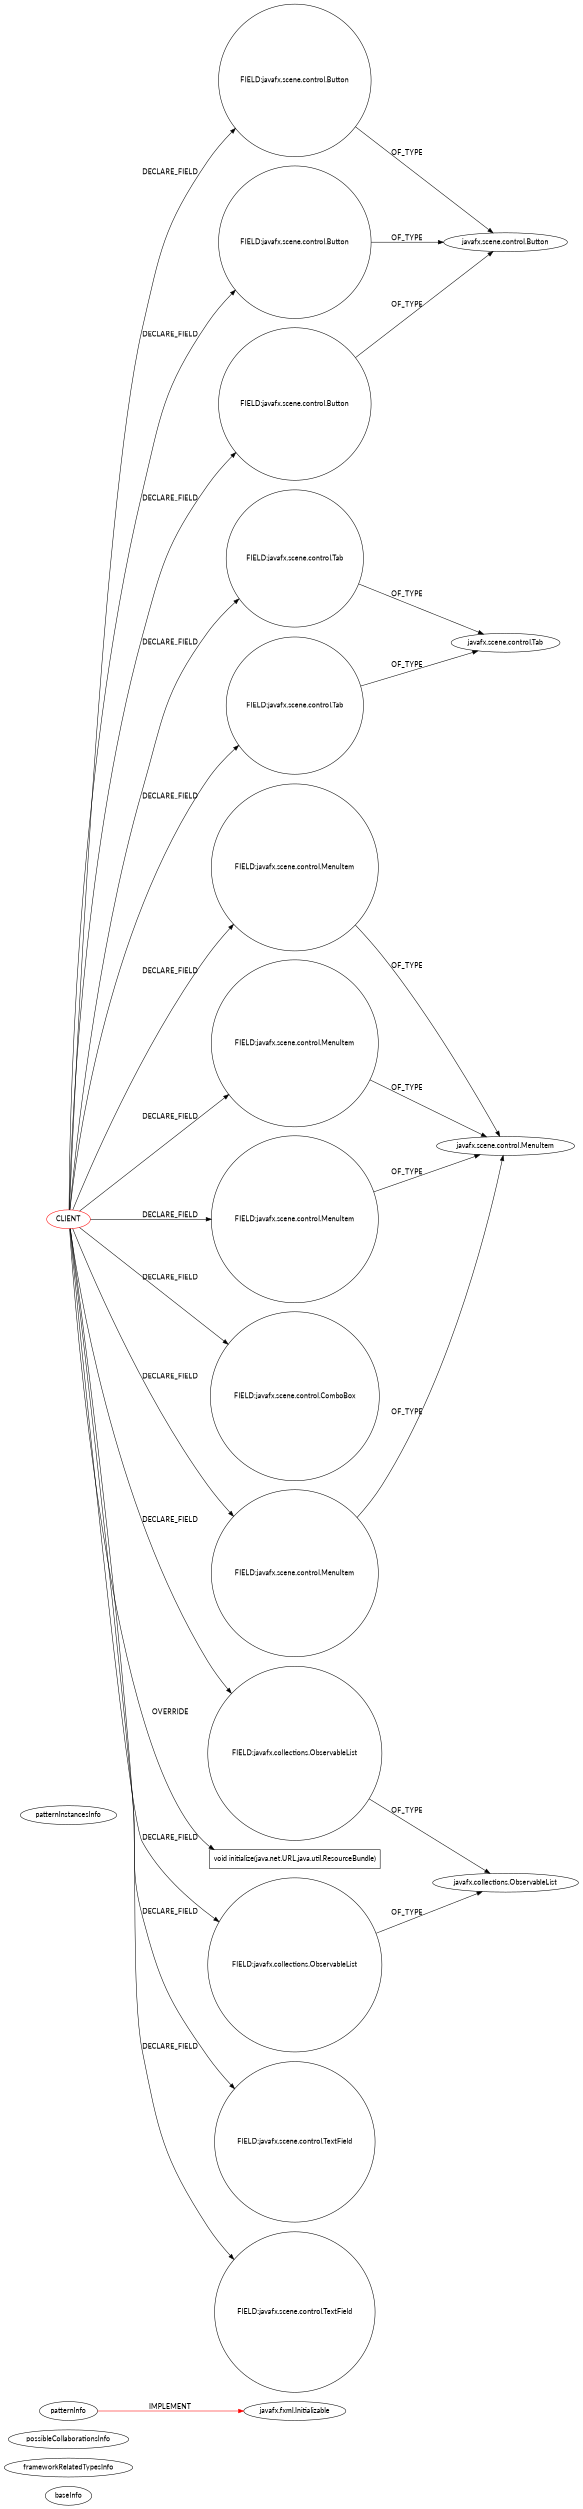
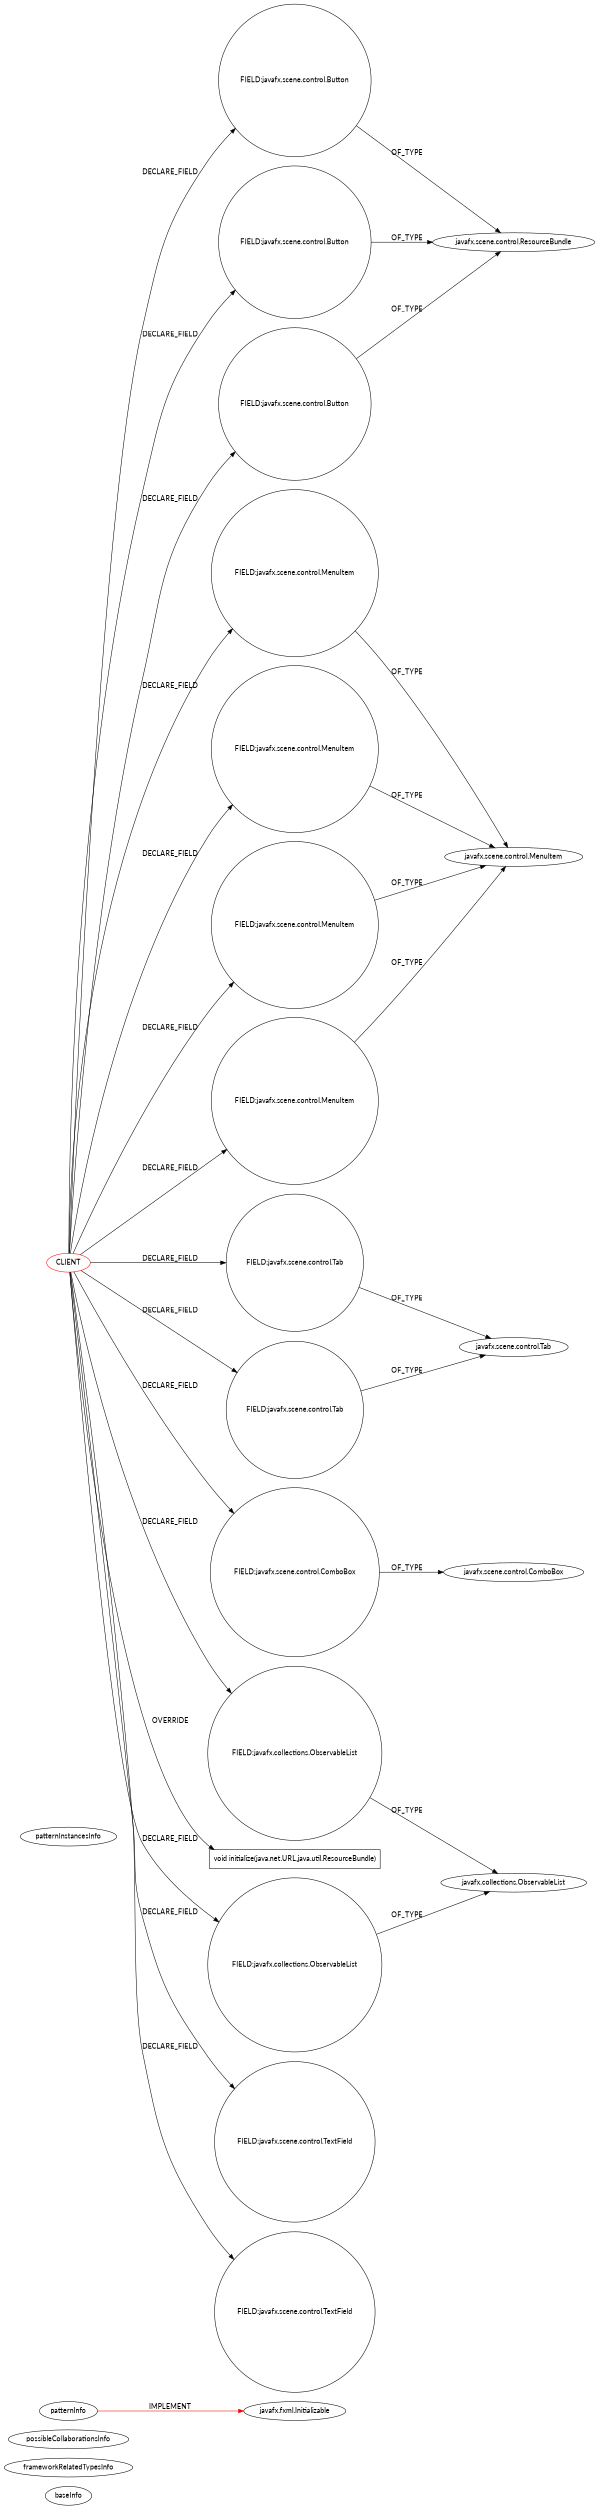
(506, 242) -> (514, 242)
none -> (514, 1572)
